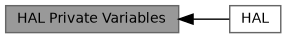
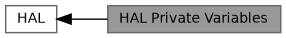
(211, 19) -> (90, 19)
